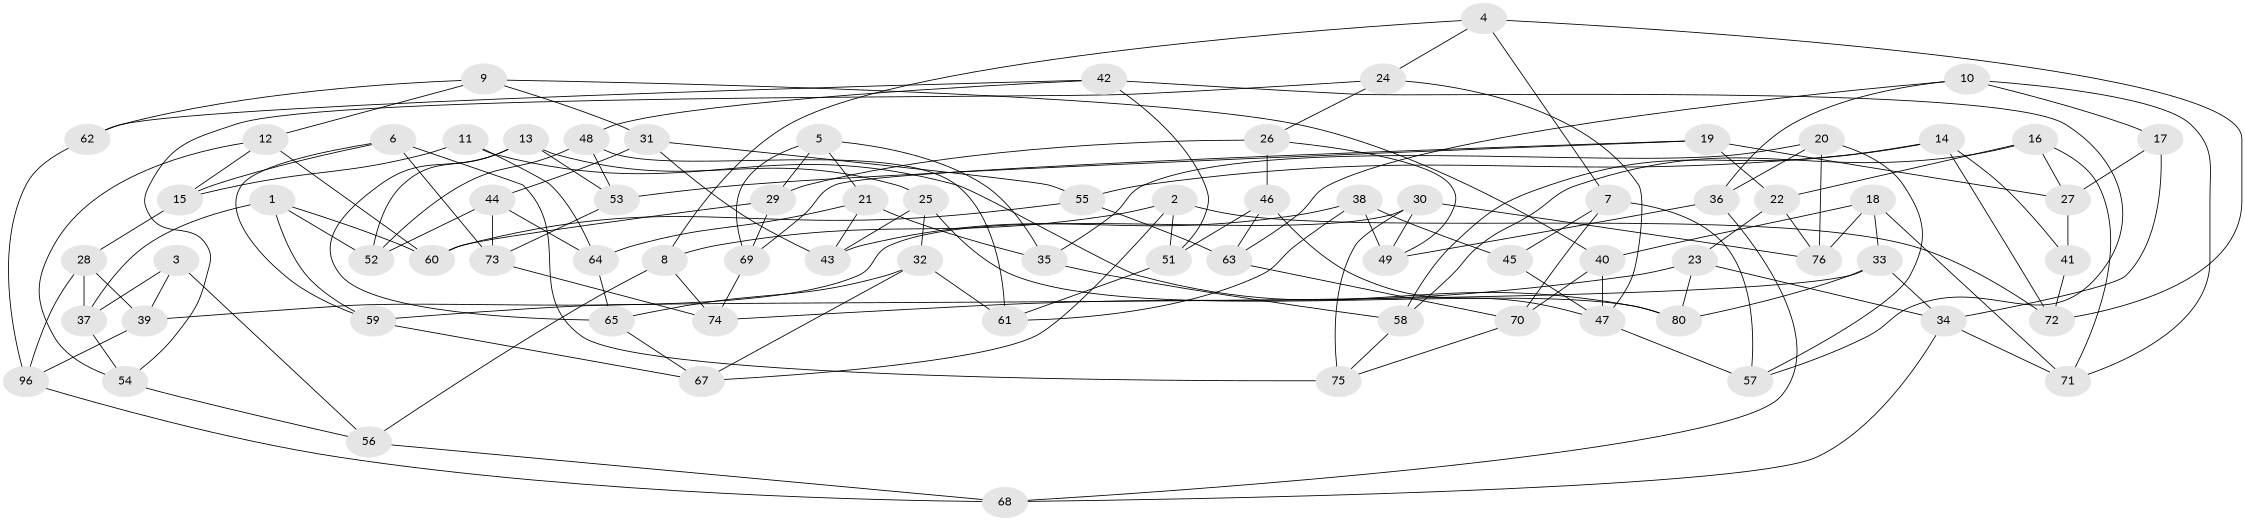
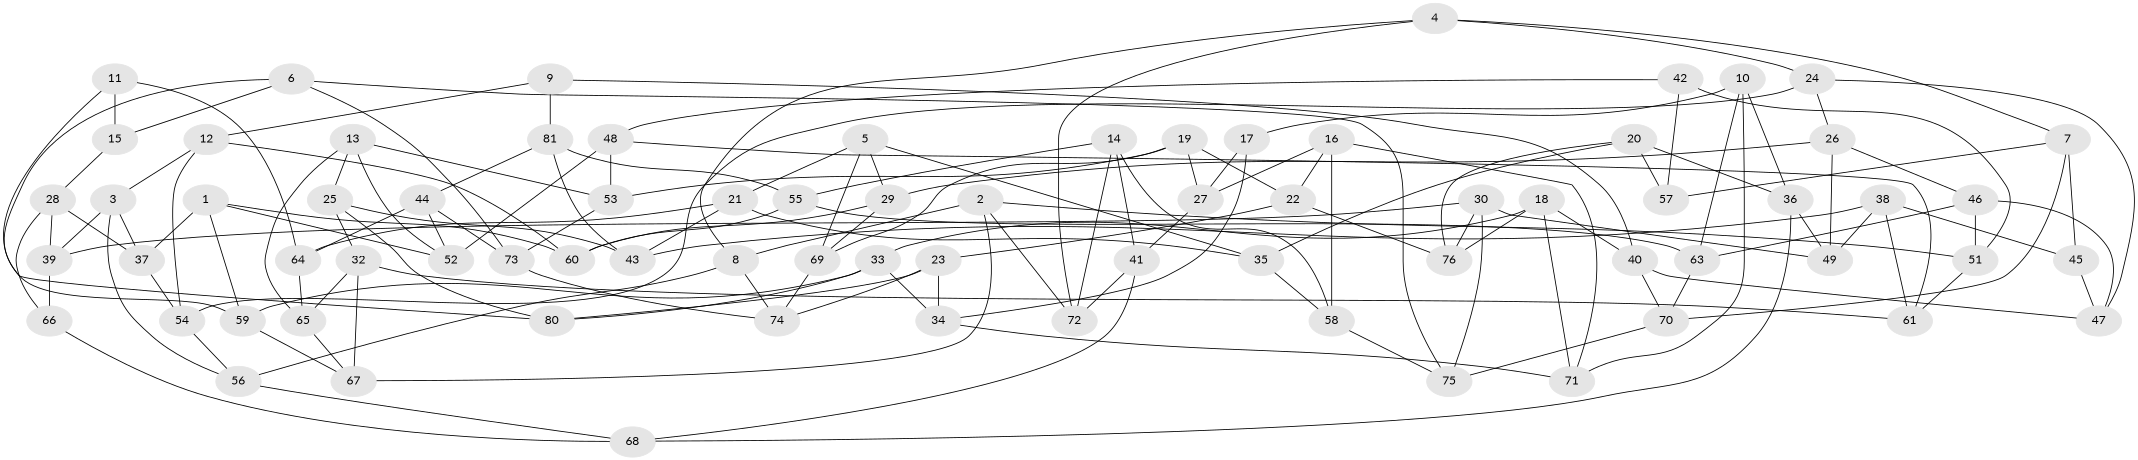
(87, 139) -> none
(647, 139) -> (550, 139)
(223, 170) -> (160, 170)
(1676, 351) -> none
(26, 381) -> (49, 321)
(1510, 488) -> (918, 399)
